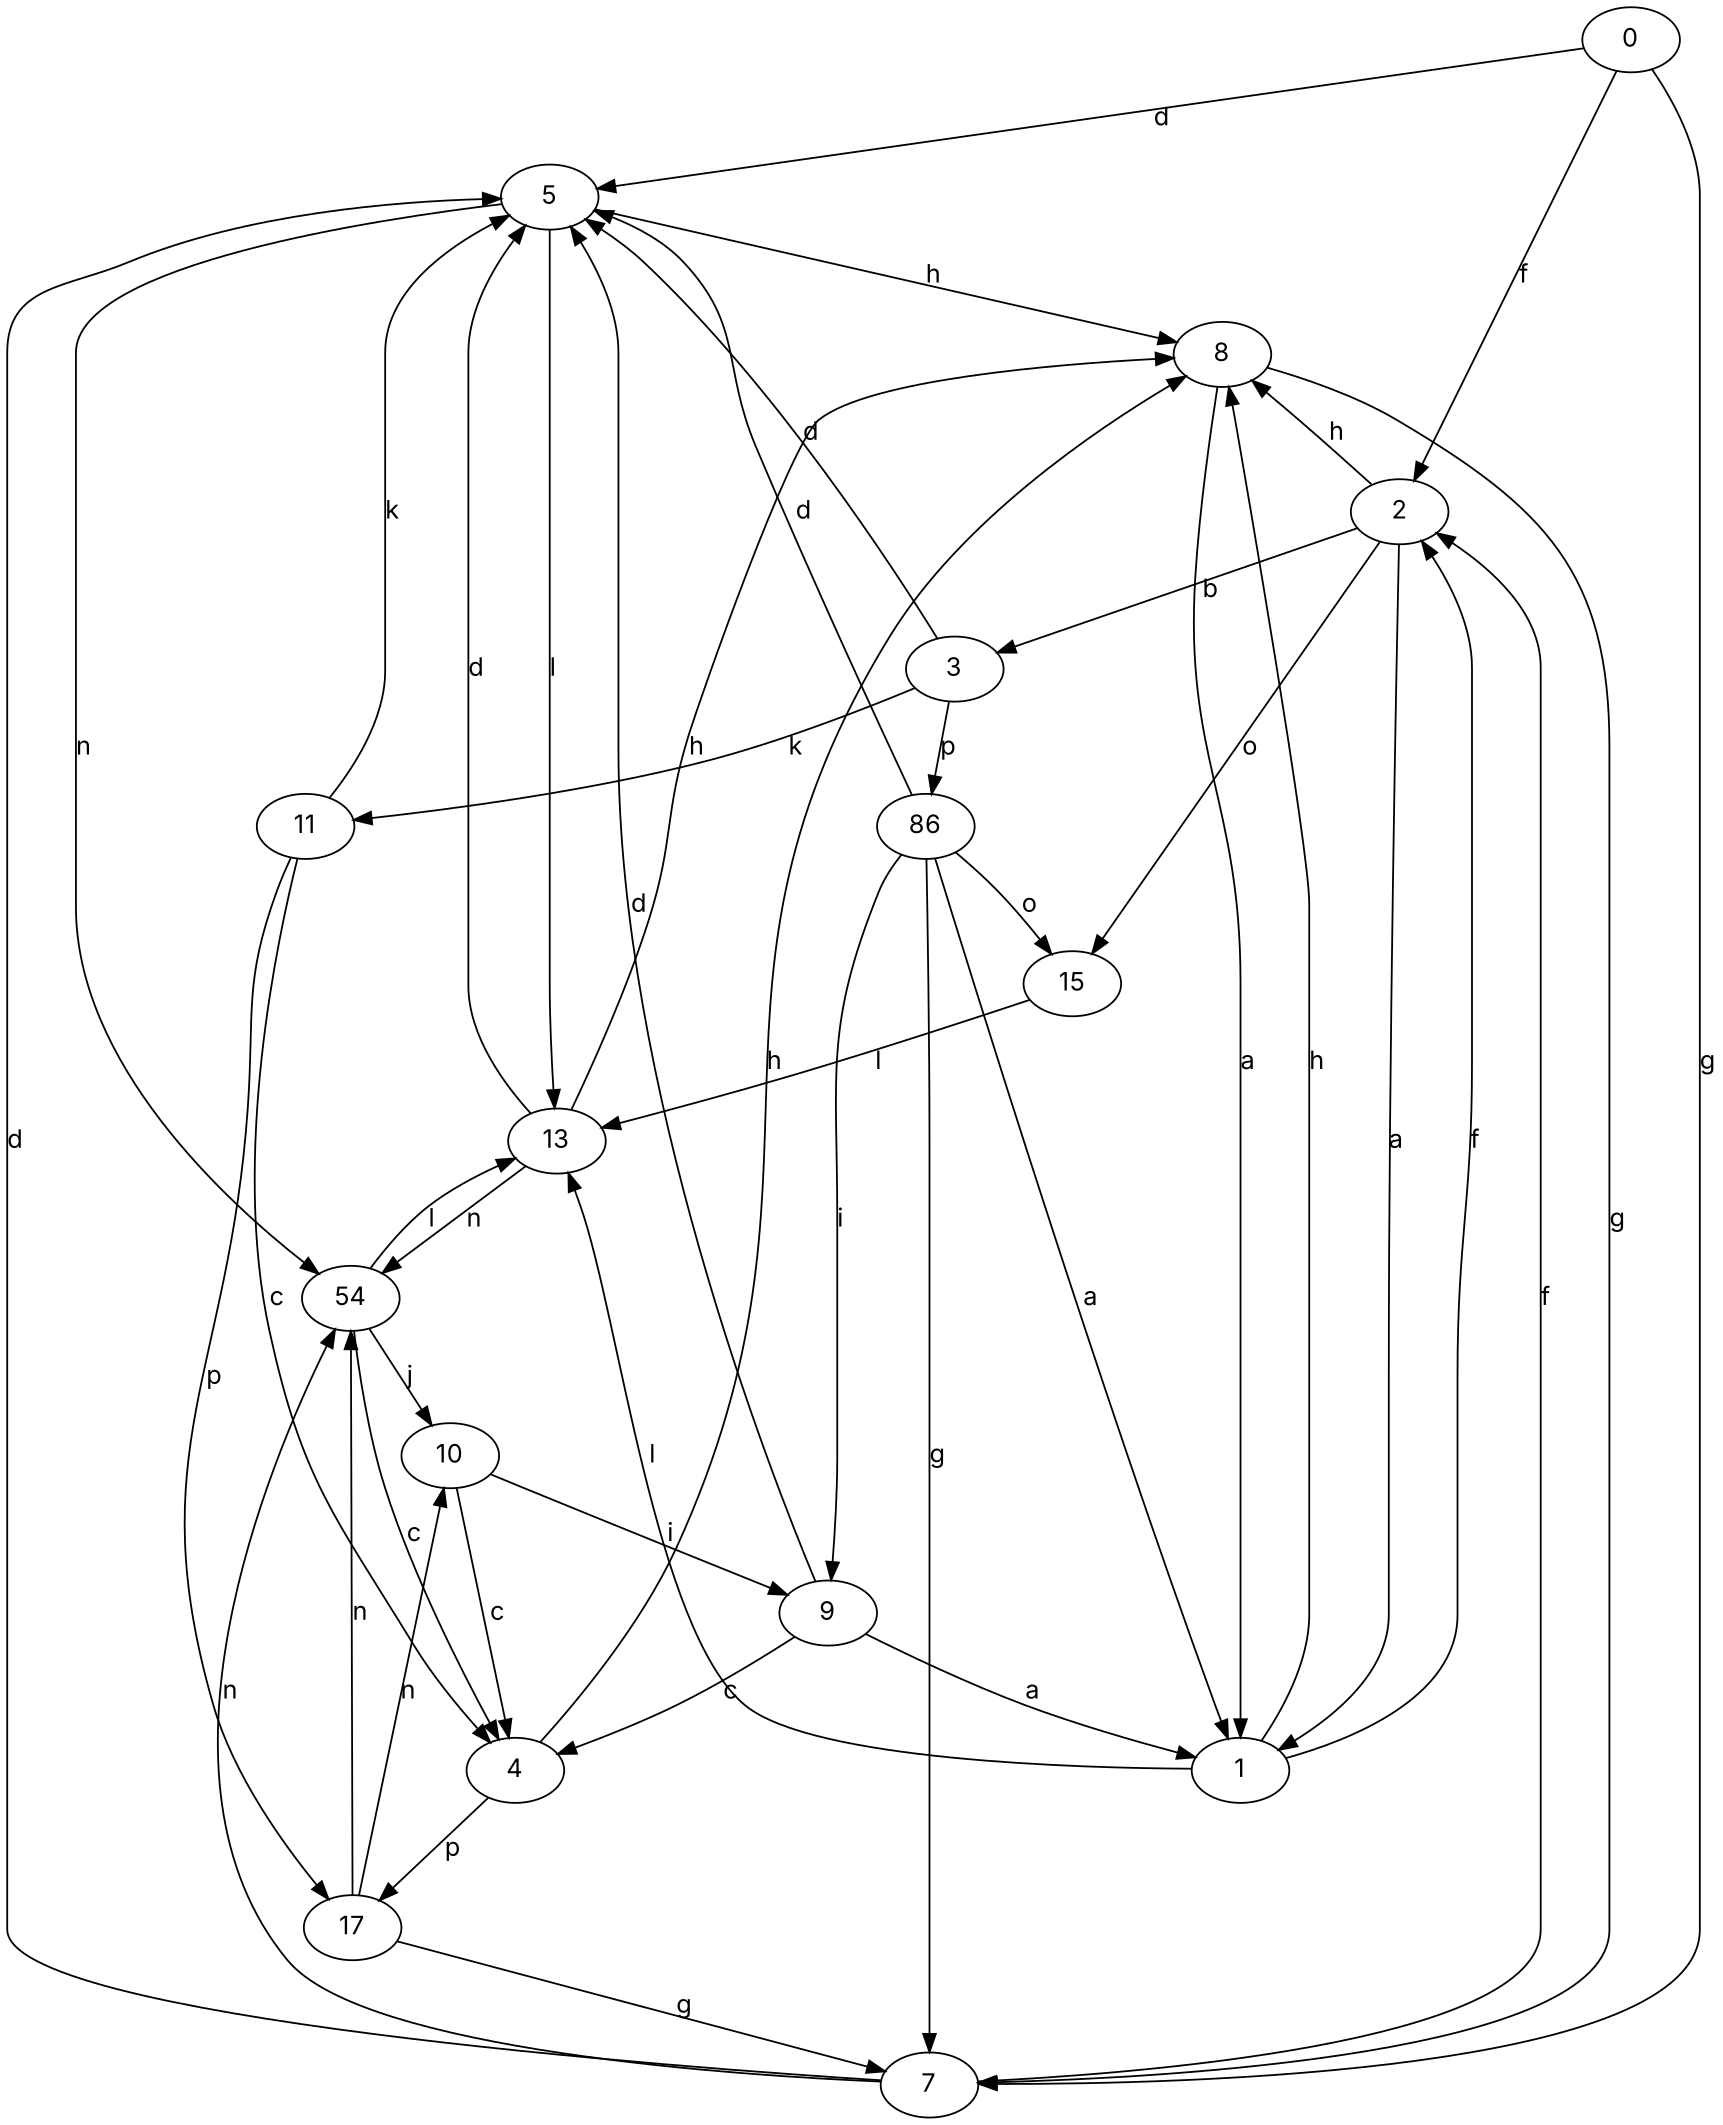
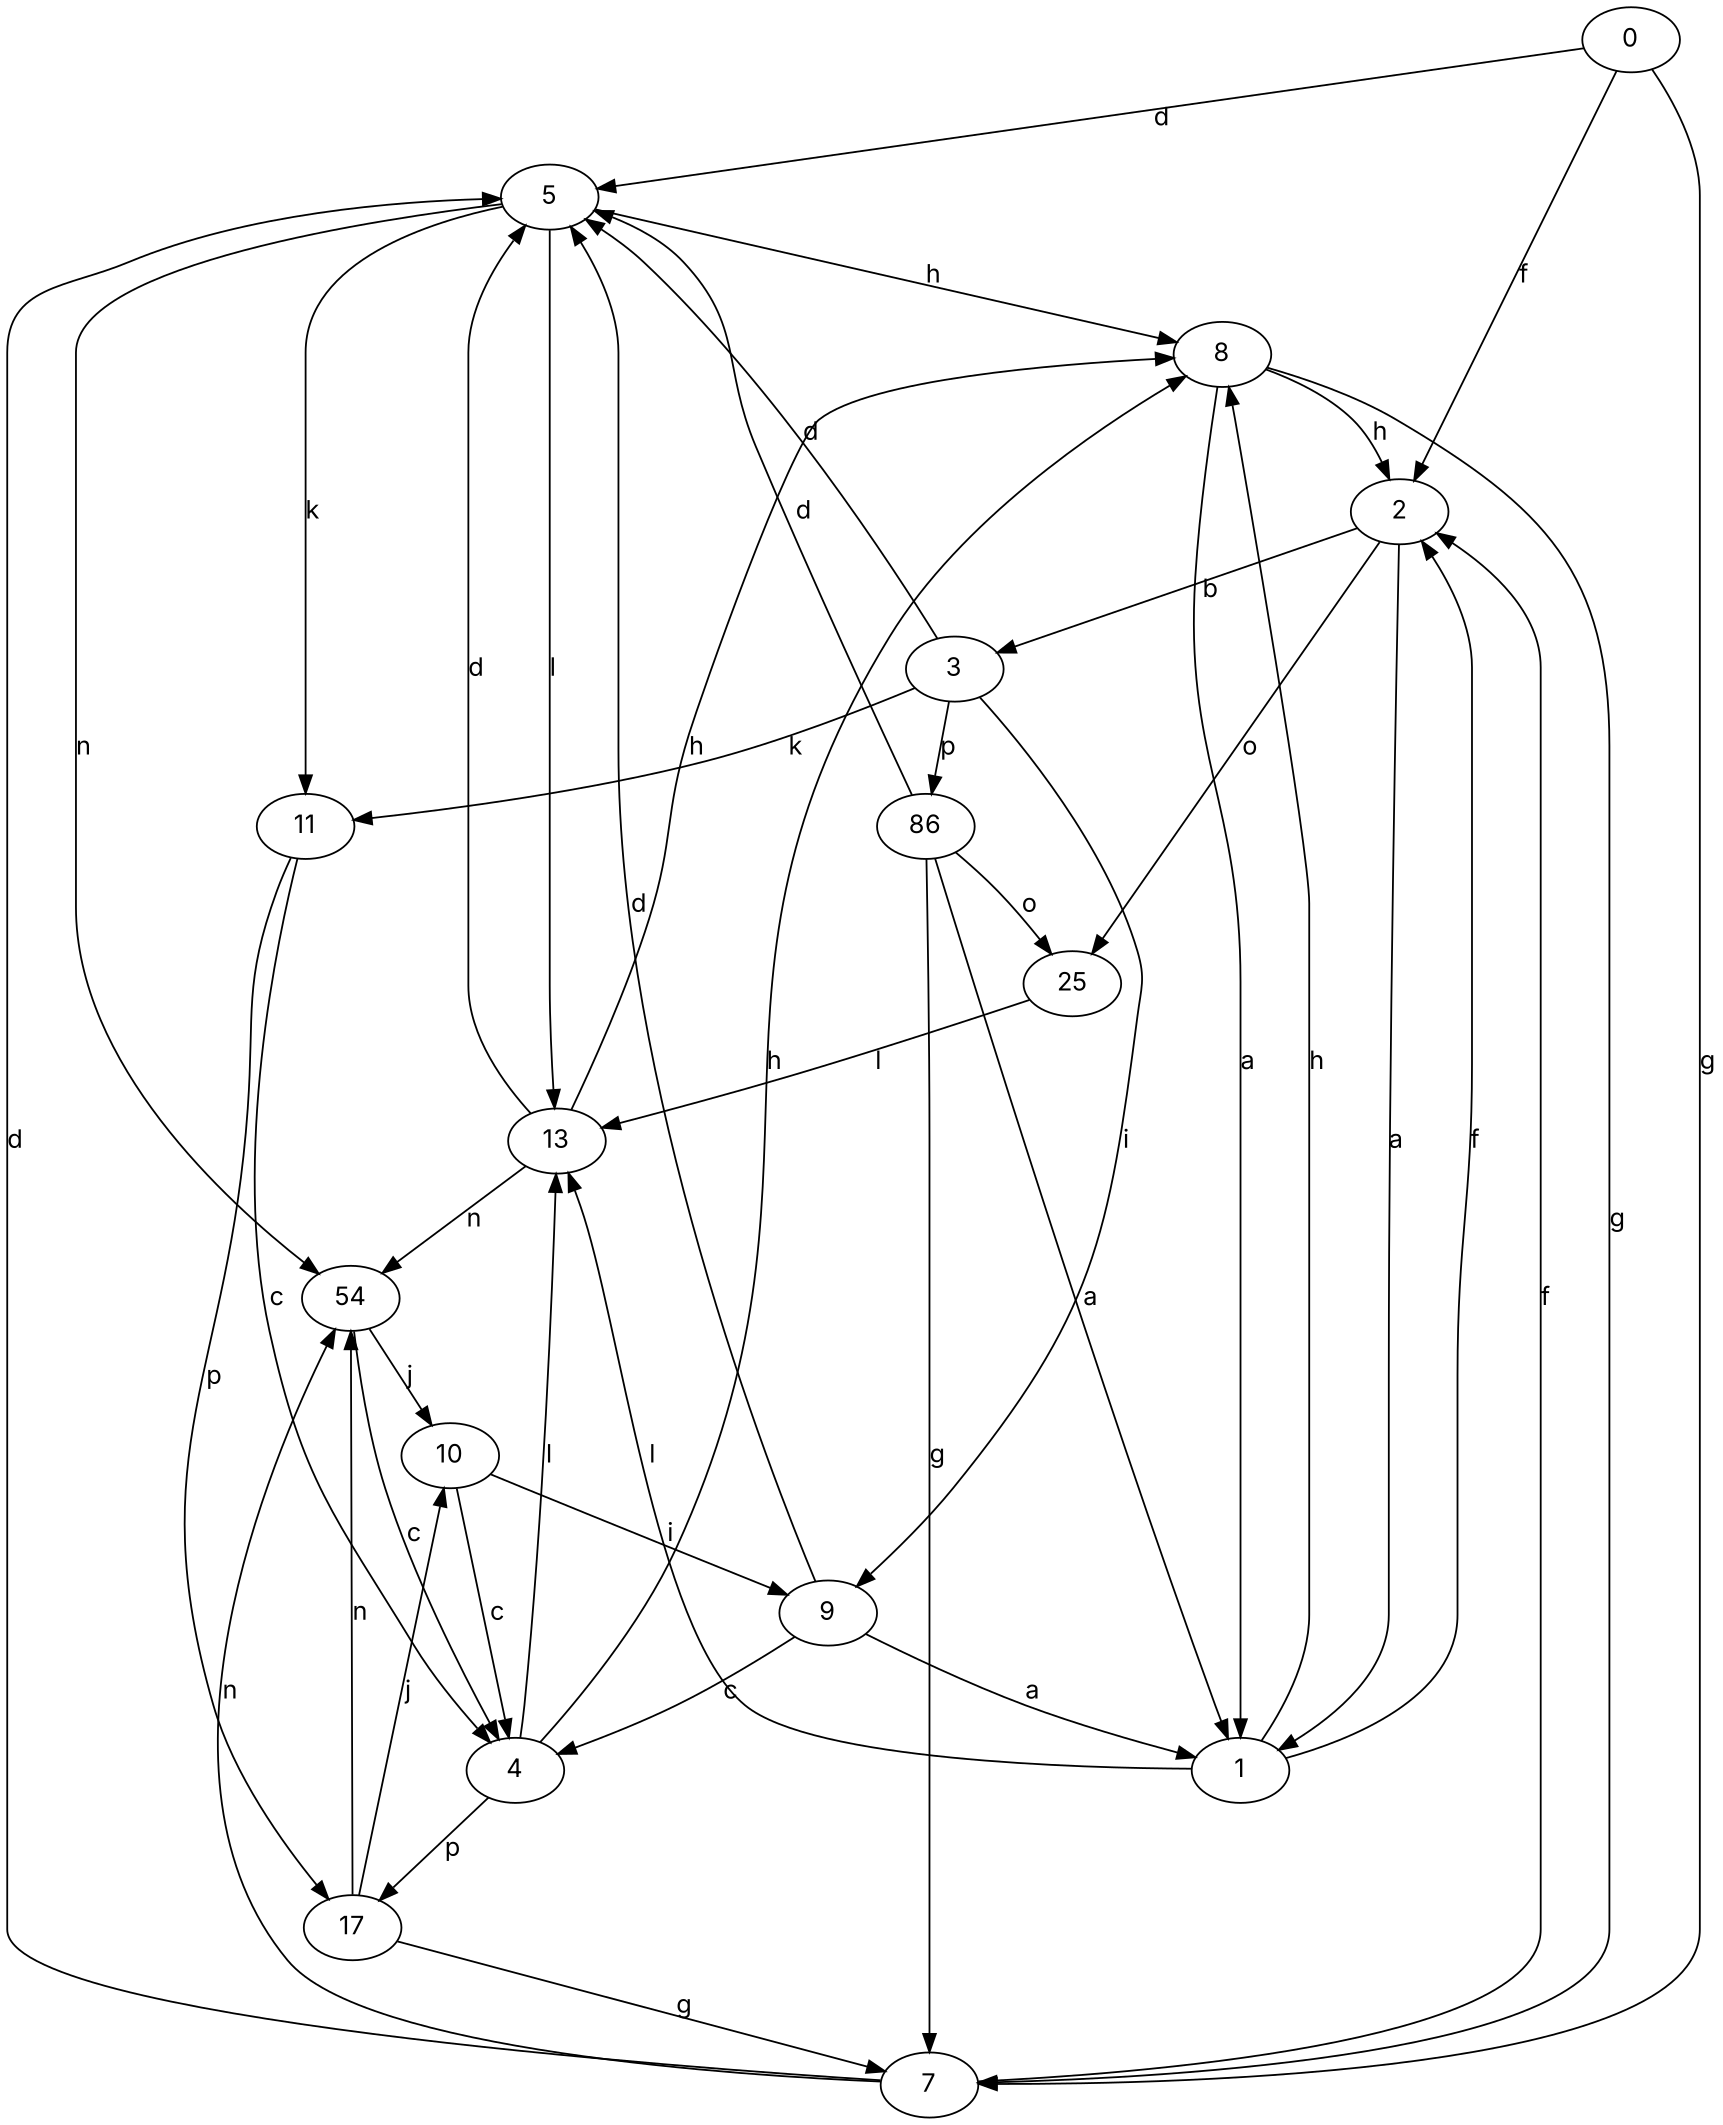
(1319, 438) -> (1334, 404)
(385, 495) -> (306, 432)
(1072, 984) -> (1072, 984)
(837, 1202) -> (1118, 1149)
(427, 1207) -> (543, 1465)
(409, 1692) -> (409, 1692)
